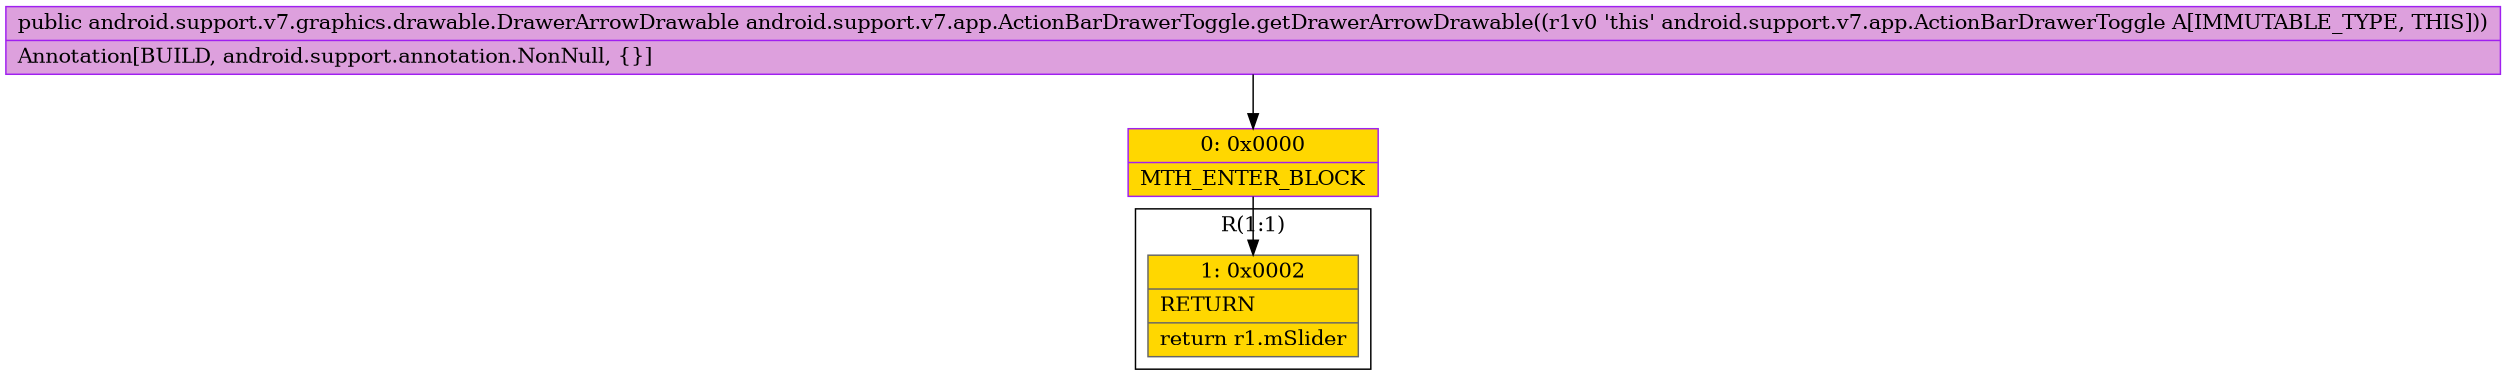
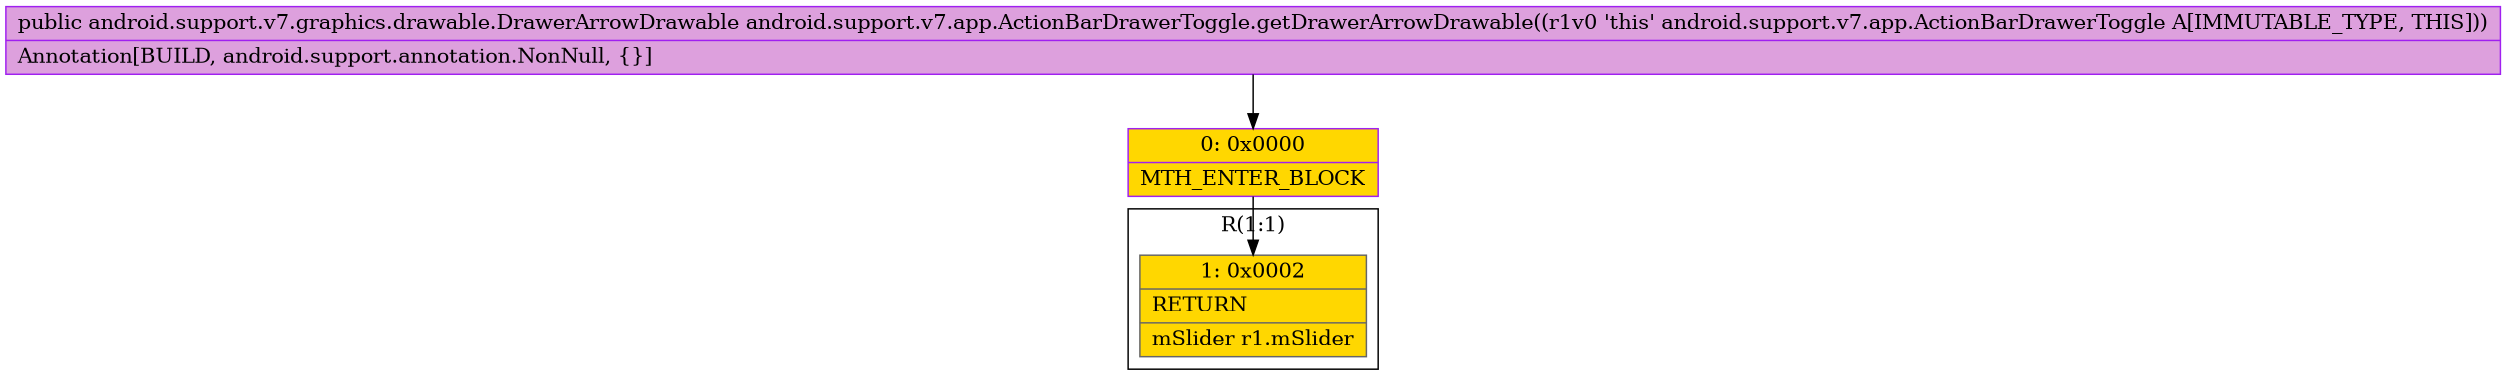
(1253, 339) -> (1253, 339)
